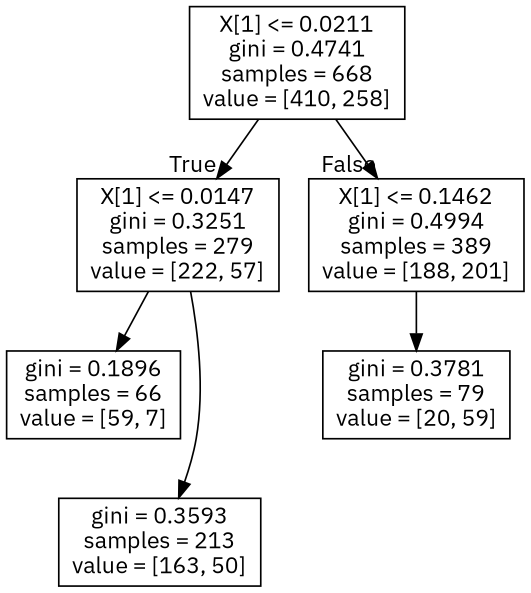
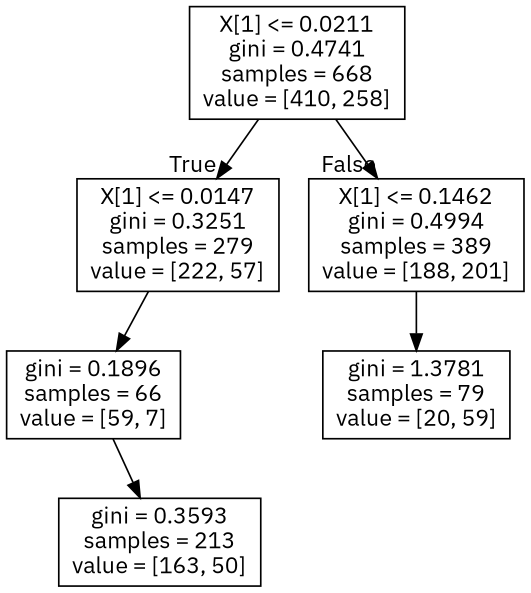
(200, 387) -> (123, 461)
(416, 395) -> (416, 395)
